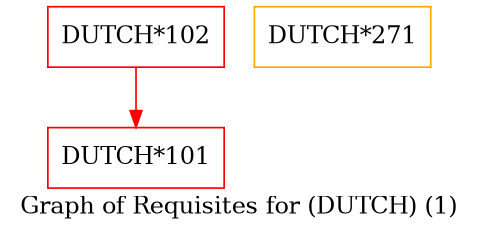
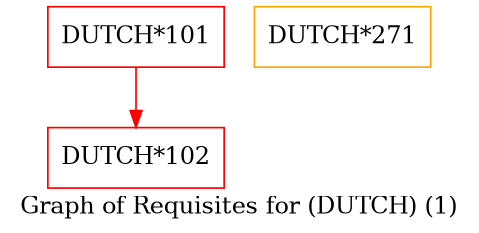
(136, 89) -> (136, 89)
